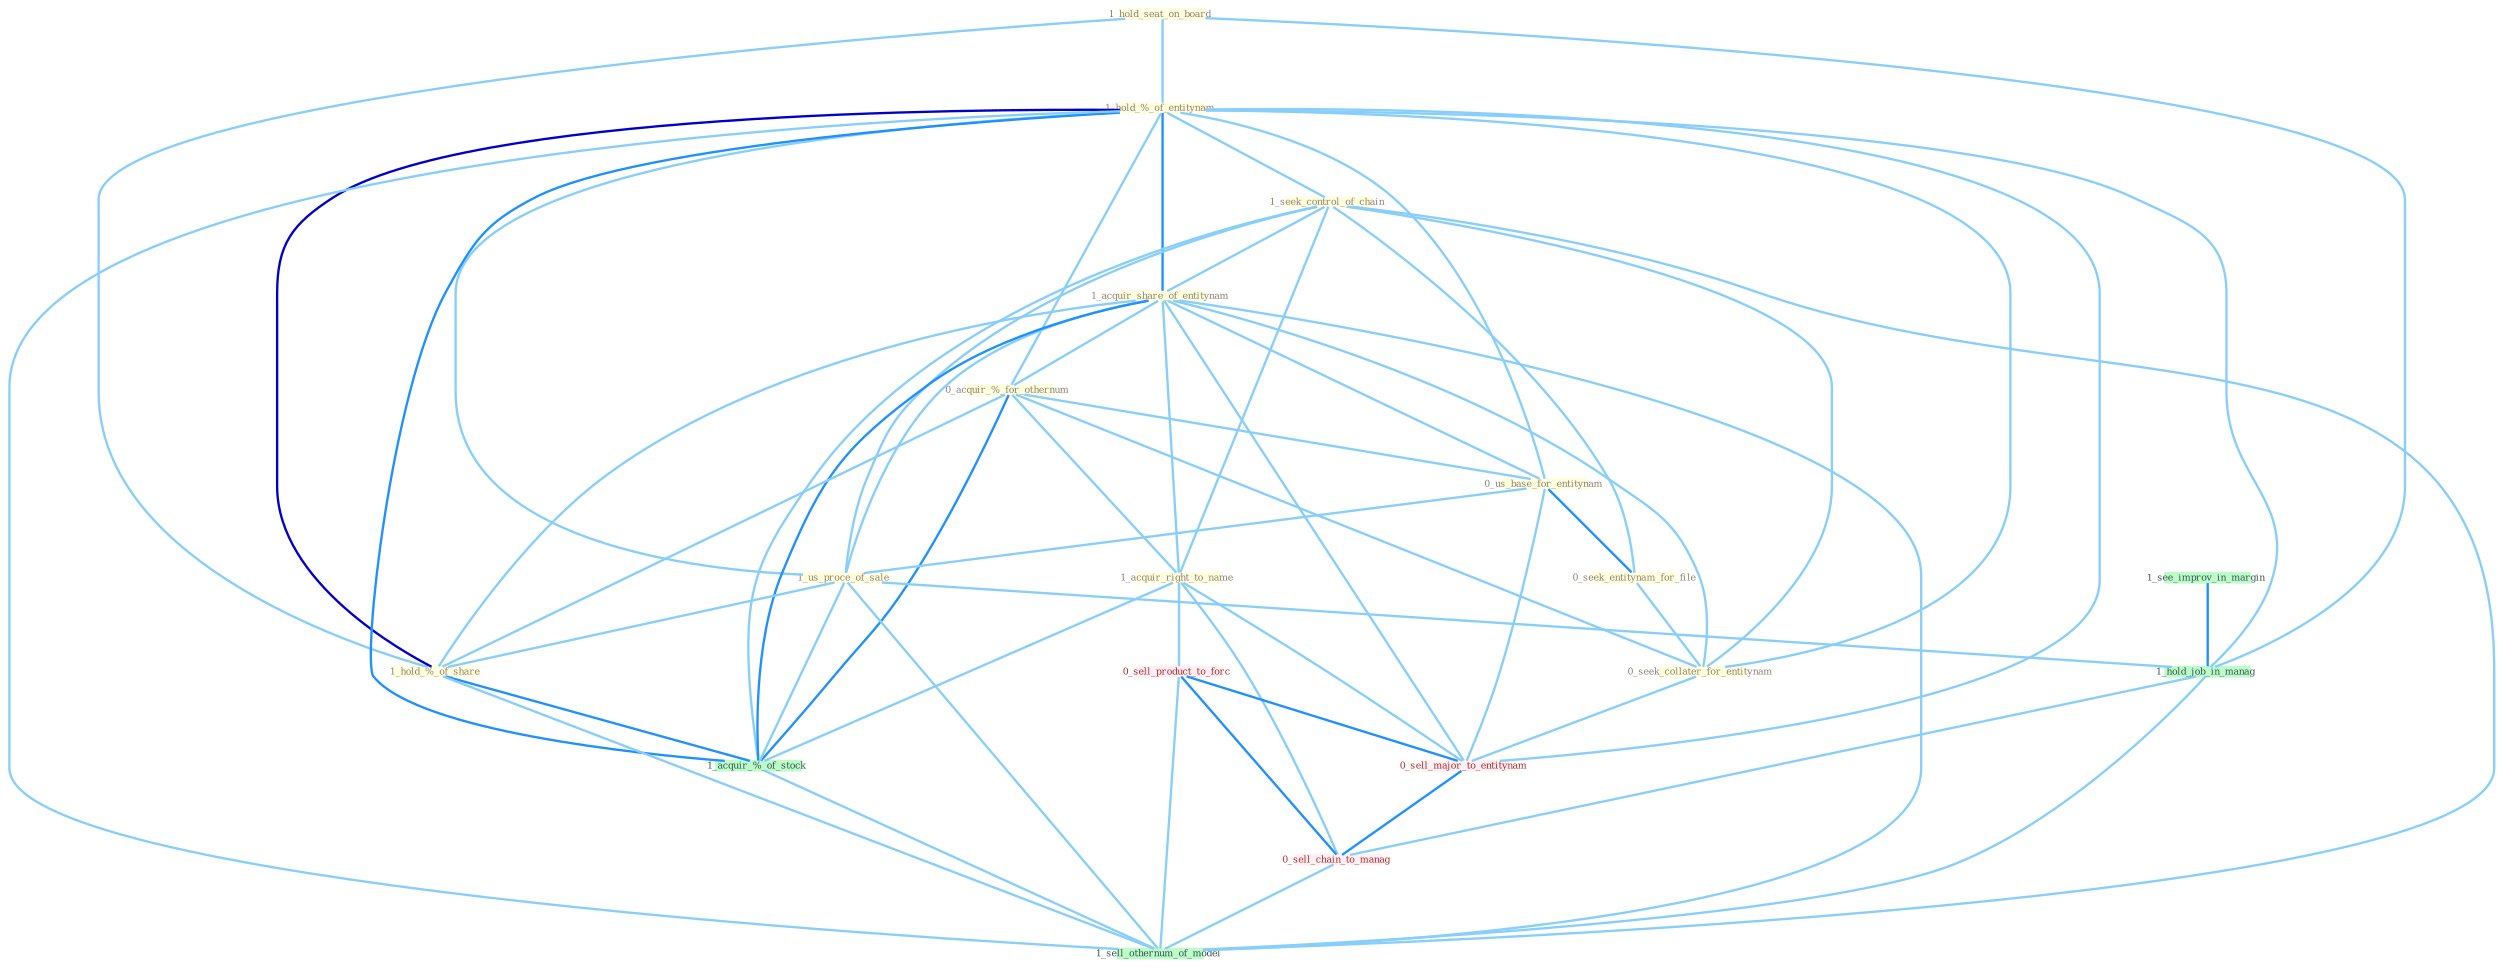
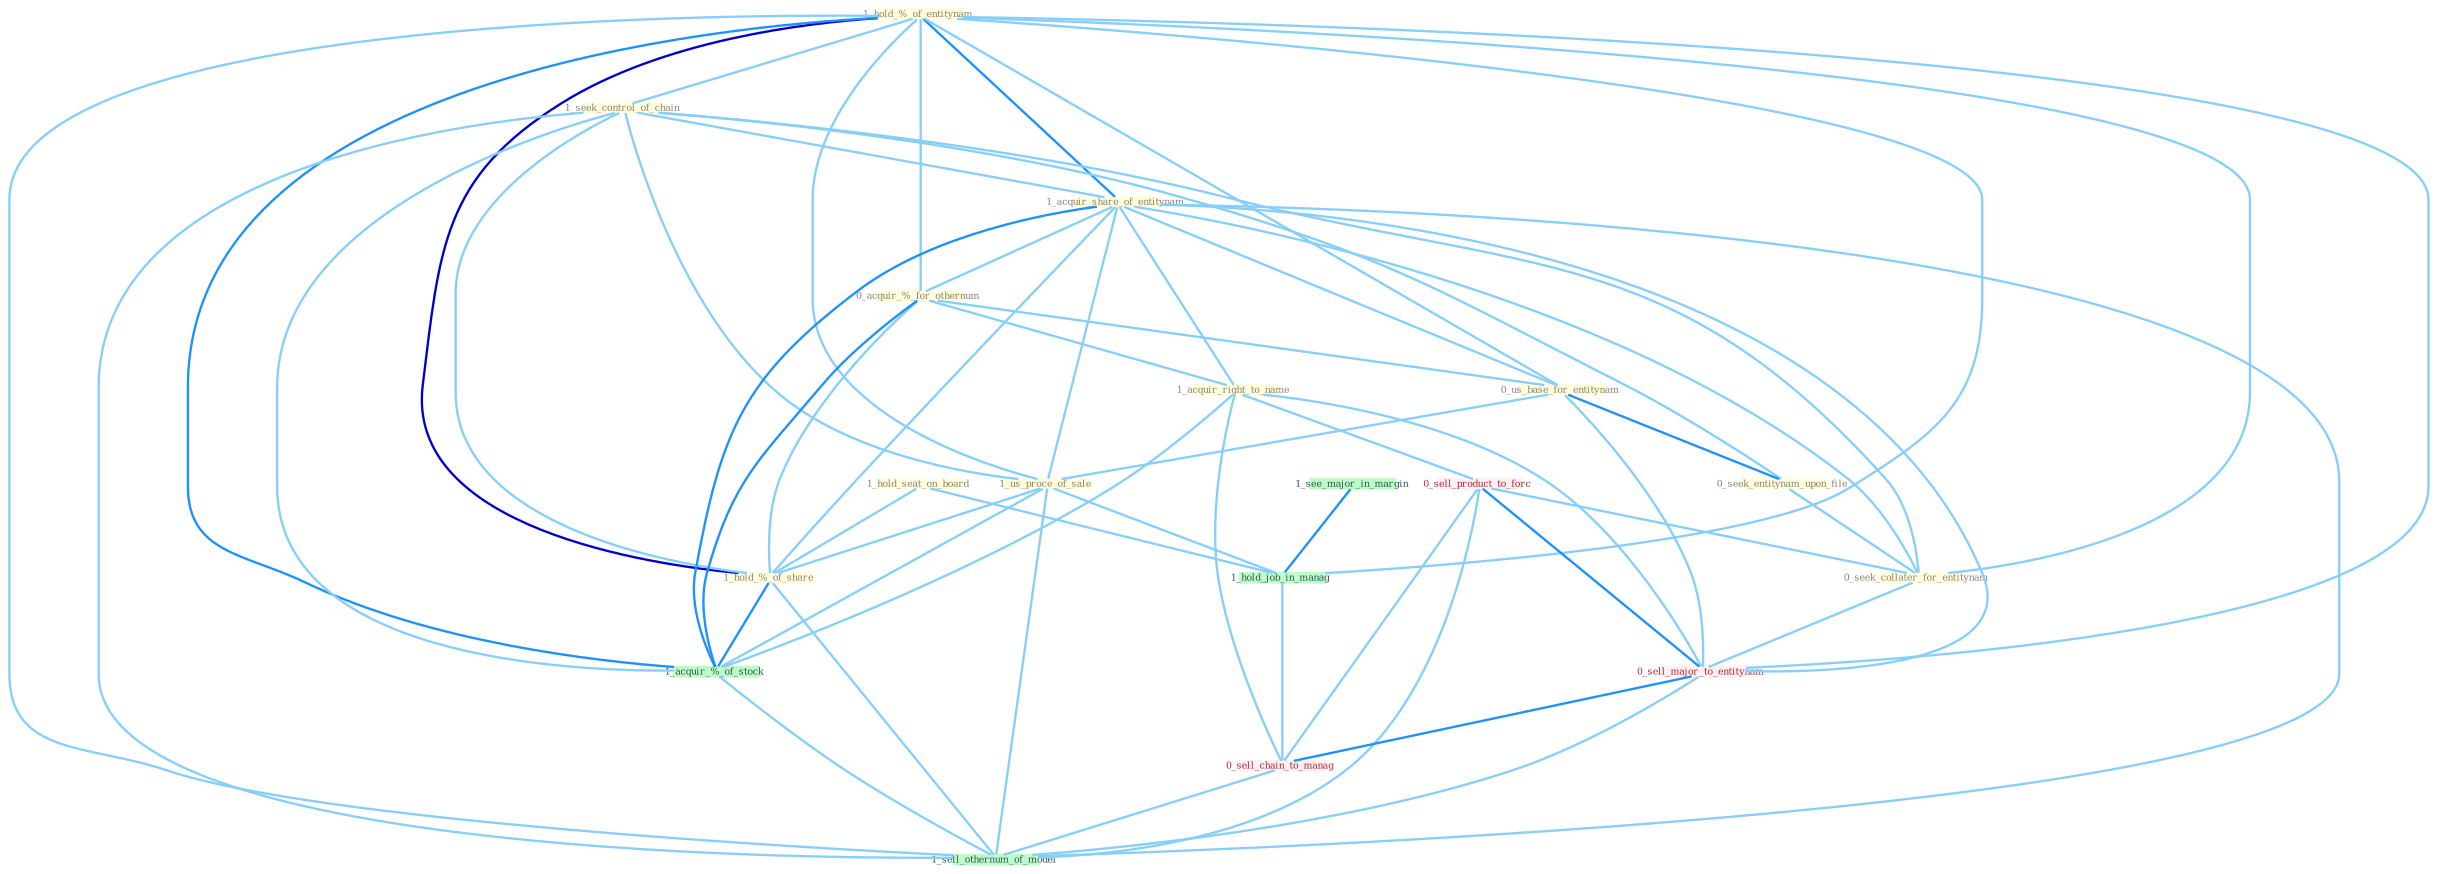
(1163, 61) -> none
(1254, 390) -> (457, 400)
(1356, 531) -> (1741, 539)
(1635, 578) -> (1785, 484)
(2208, 578) -> (1353, 484)
(1259, 766) -> (1381, 625)
(1738, 908) -> (1377, 807)
